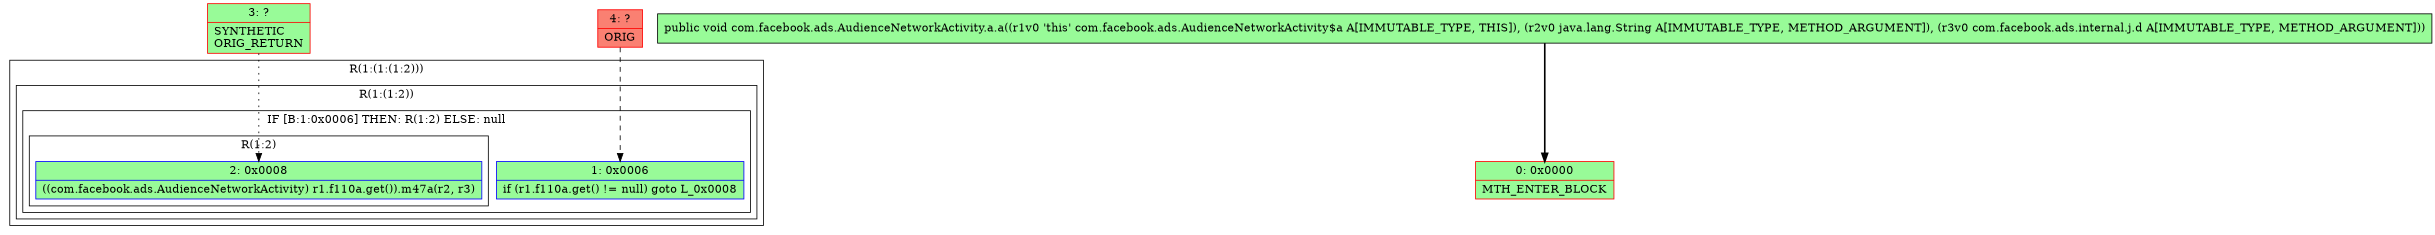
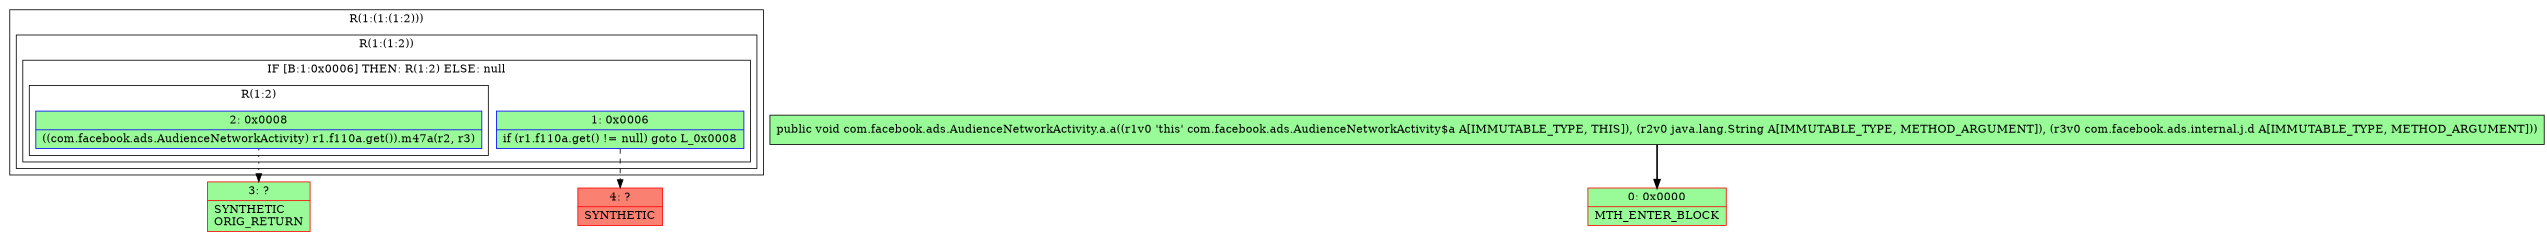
(620, 37) -> (620, 216)
(620, 100) -> (620, 157)
(259, 103) -> (259, 161)
